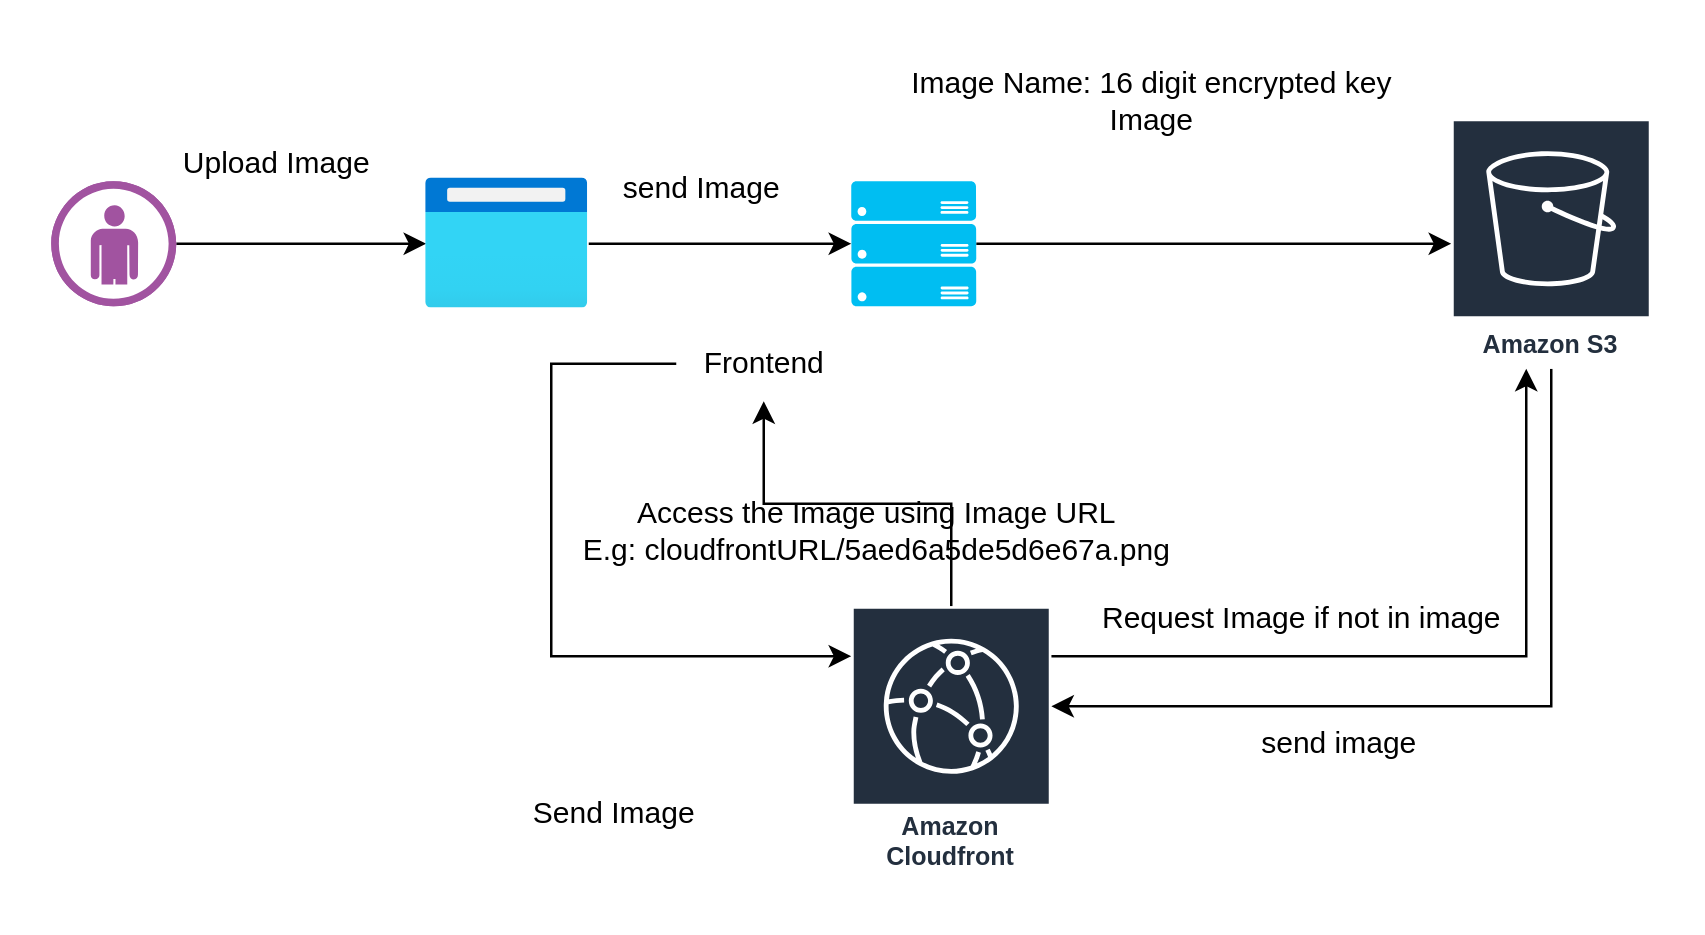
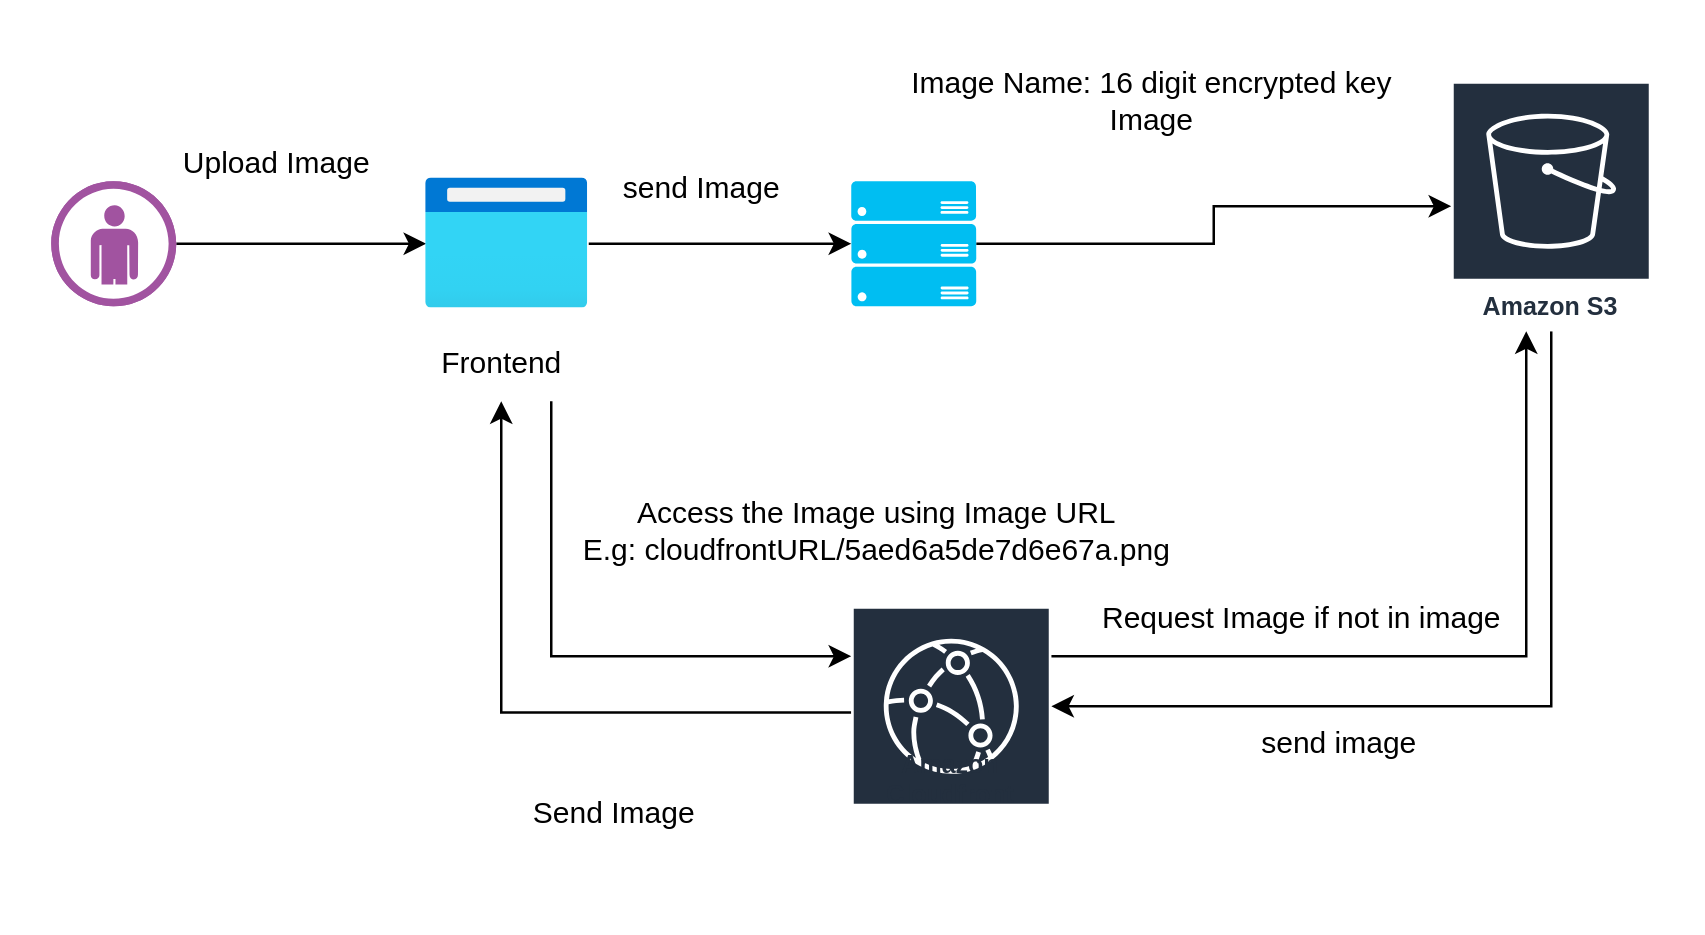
(1551, 244) -> (1551, 206)
(764, 364) -> (501, 364)
(878, 531) -> (878, 531)
(951, 744) -> (951, 713)
